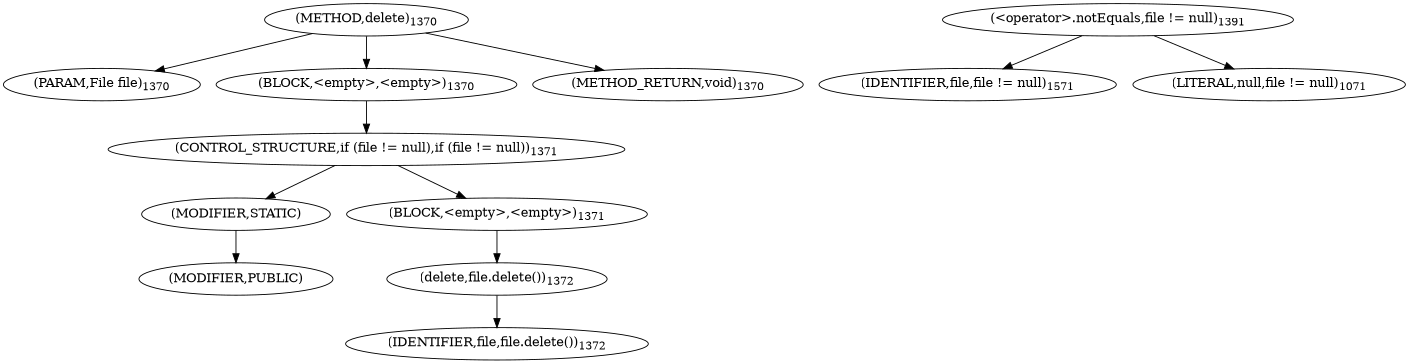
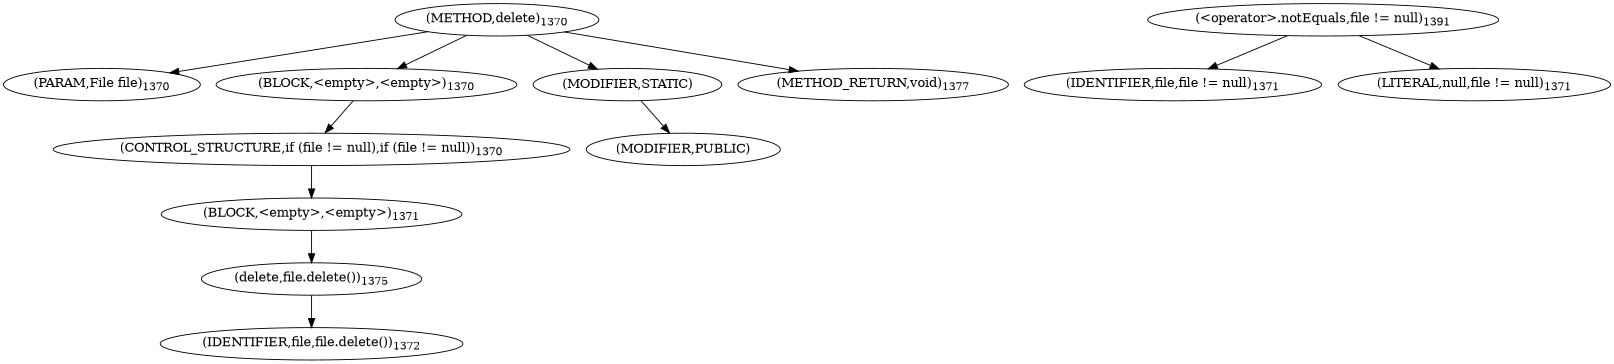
(751, 83) -> (956, 83)
(1061, 83) -> (1266, 83)
(1353, 83) -> (1558, 83)
(544, 148) -> (489, 148)
(305, 180) -> (558, 50)
(560, 278) -> (375, 278)
